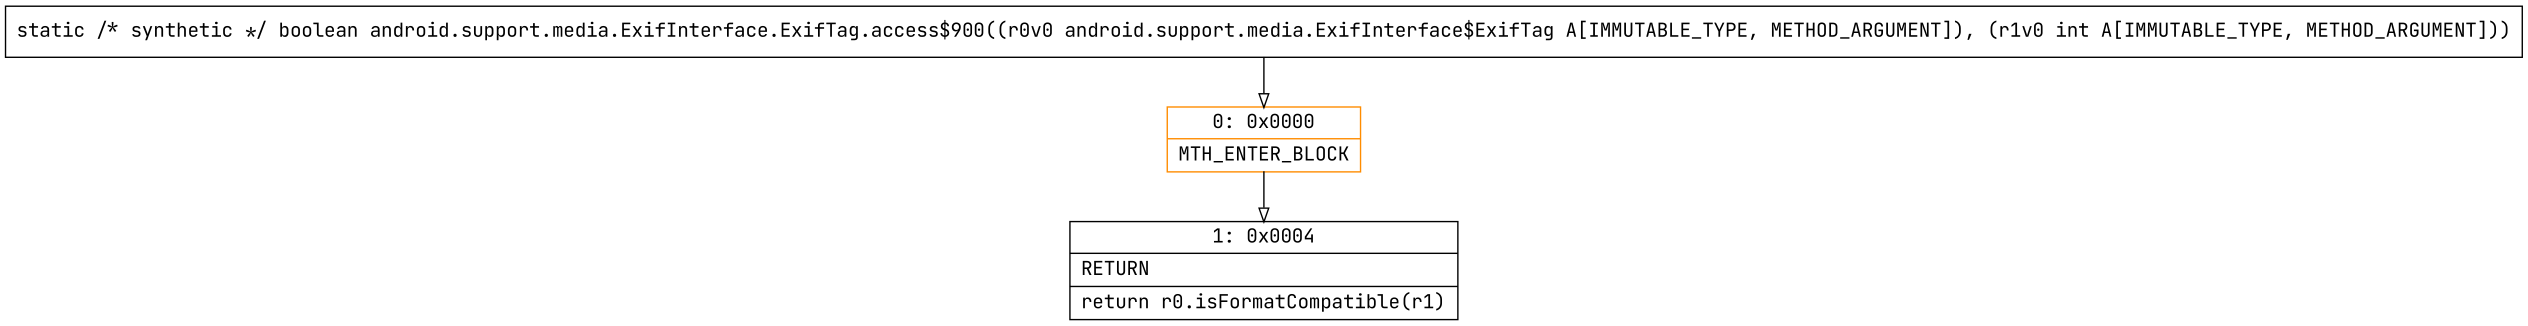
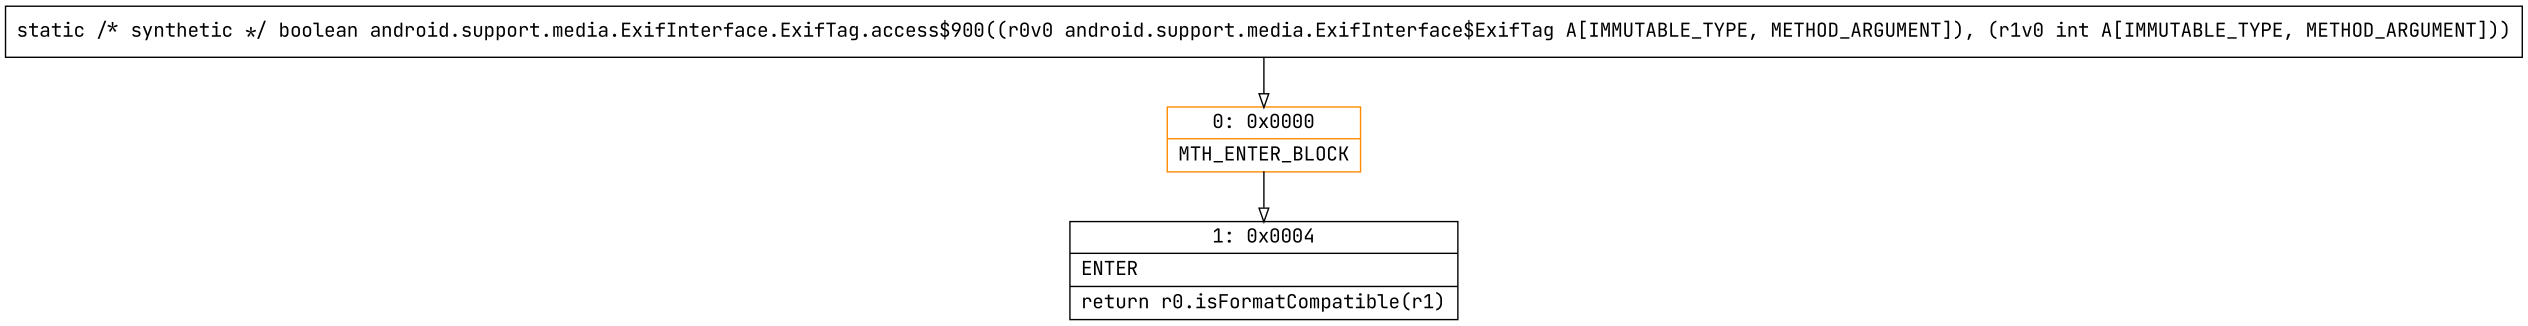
(1115, 269) -> (1110, 269)
